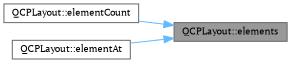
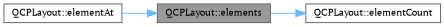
(151, 23) -> (283, 13)
